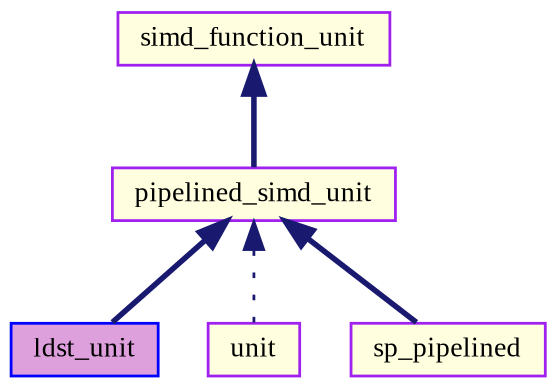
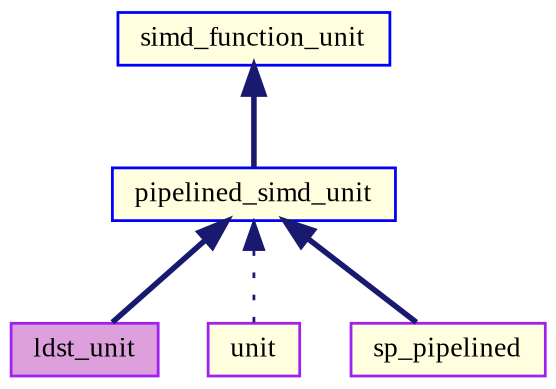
(254, 39) -> (254, 39)
(254, 194) -> (254, 194)
(85, 350) -> (85, 350)
